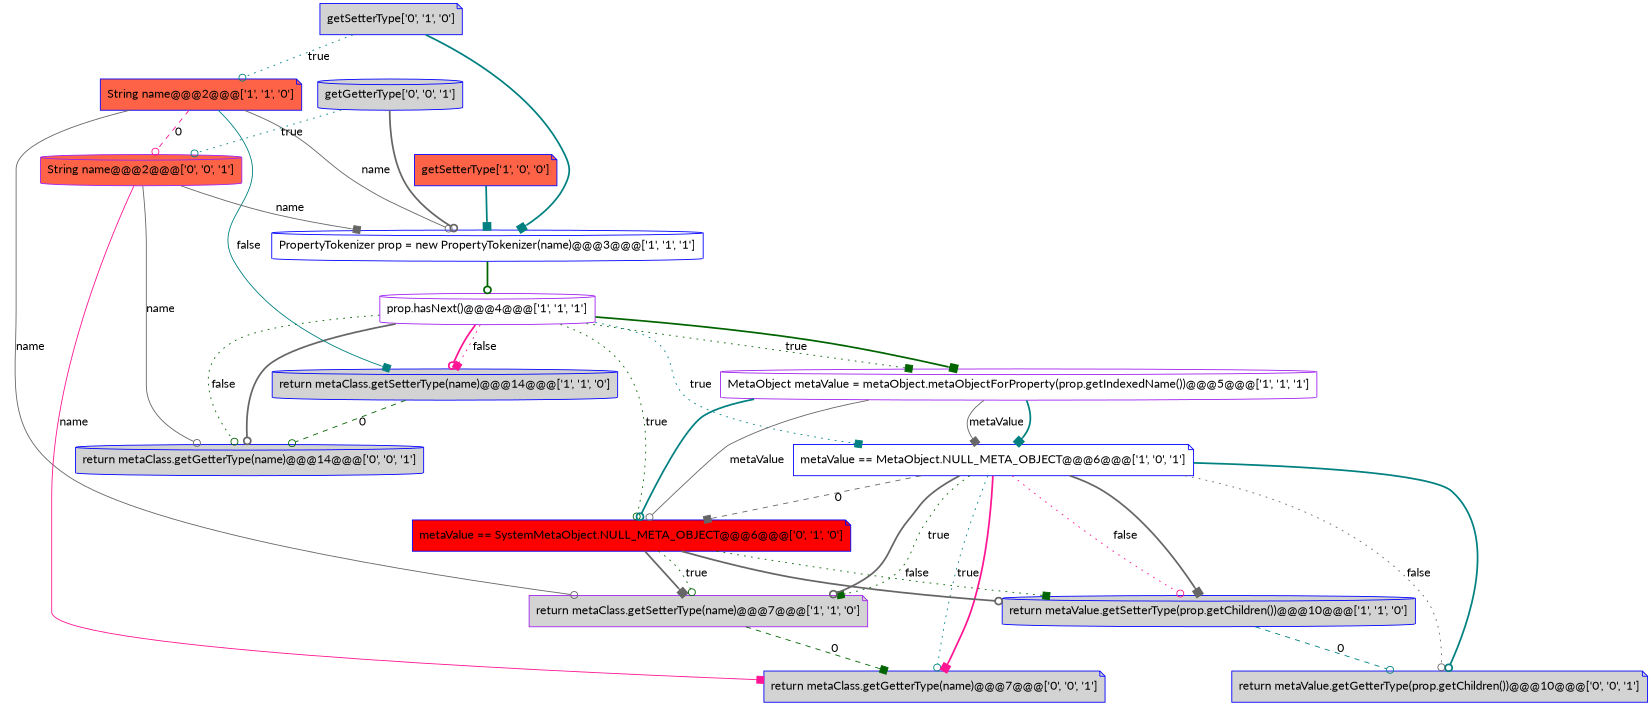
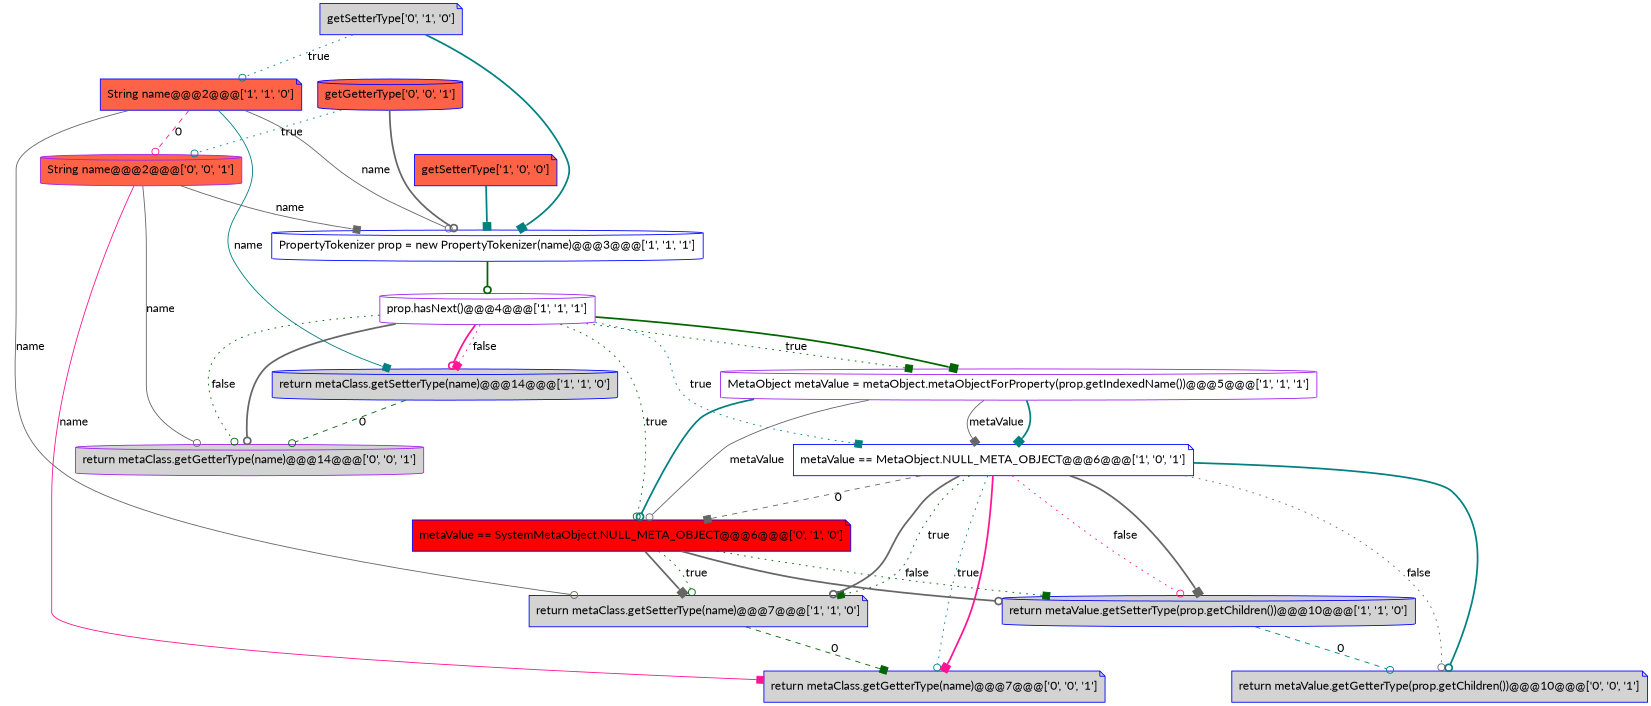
(390, 95) -> (390, 95)
(249, 246) -> (249, 246)
(250, 460) -> (250, 460)
(698, 611) -> (698, 611)
